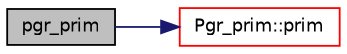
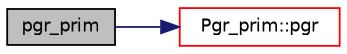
(260, 27) -> (260, 27)
